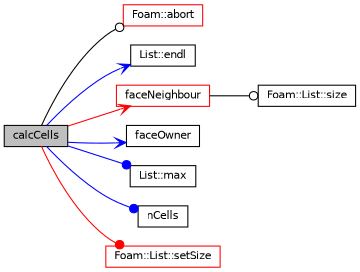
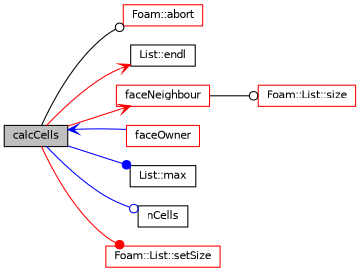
(81, 94) -> (81, 94)
(307, 96) -> (307, 96)
(163, 136) -> (163, 136)
(92, 143) -> (102, 129)
(85, 181) -> (85, 181)
